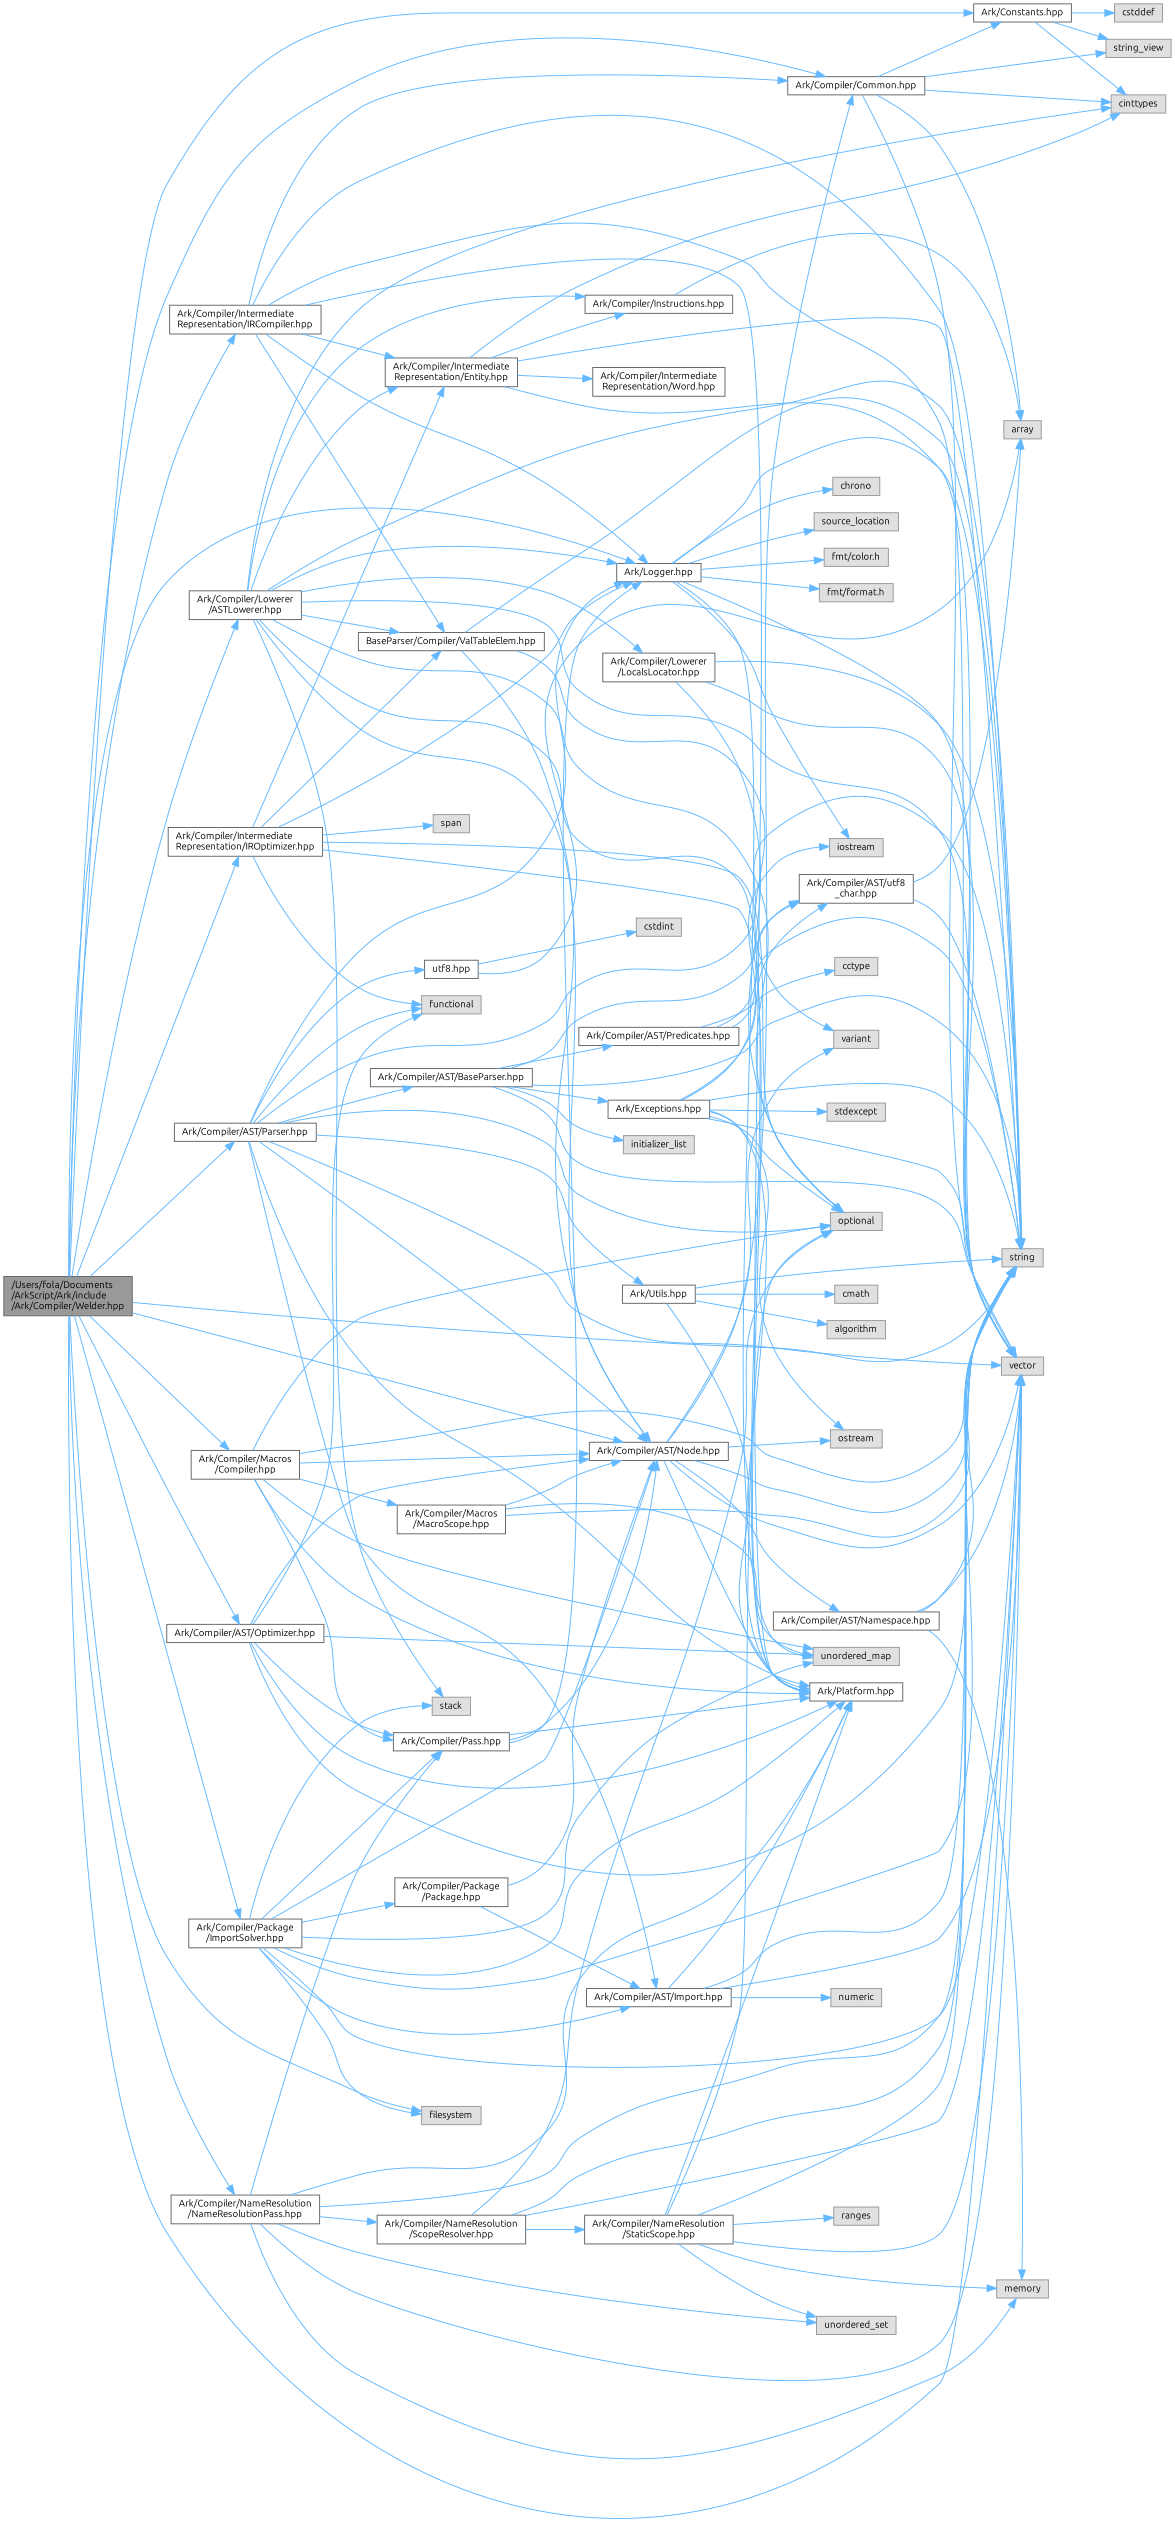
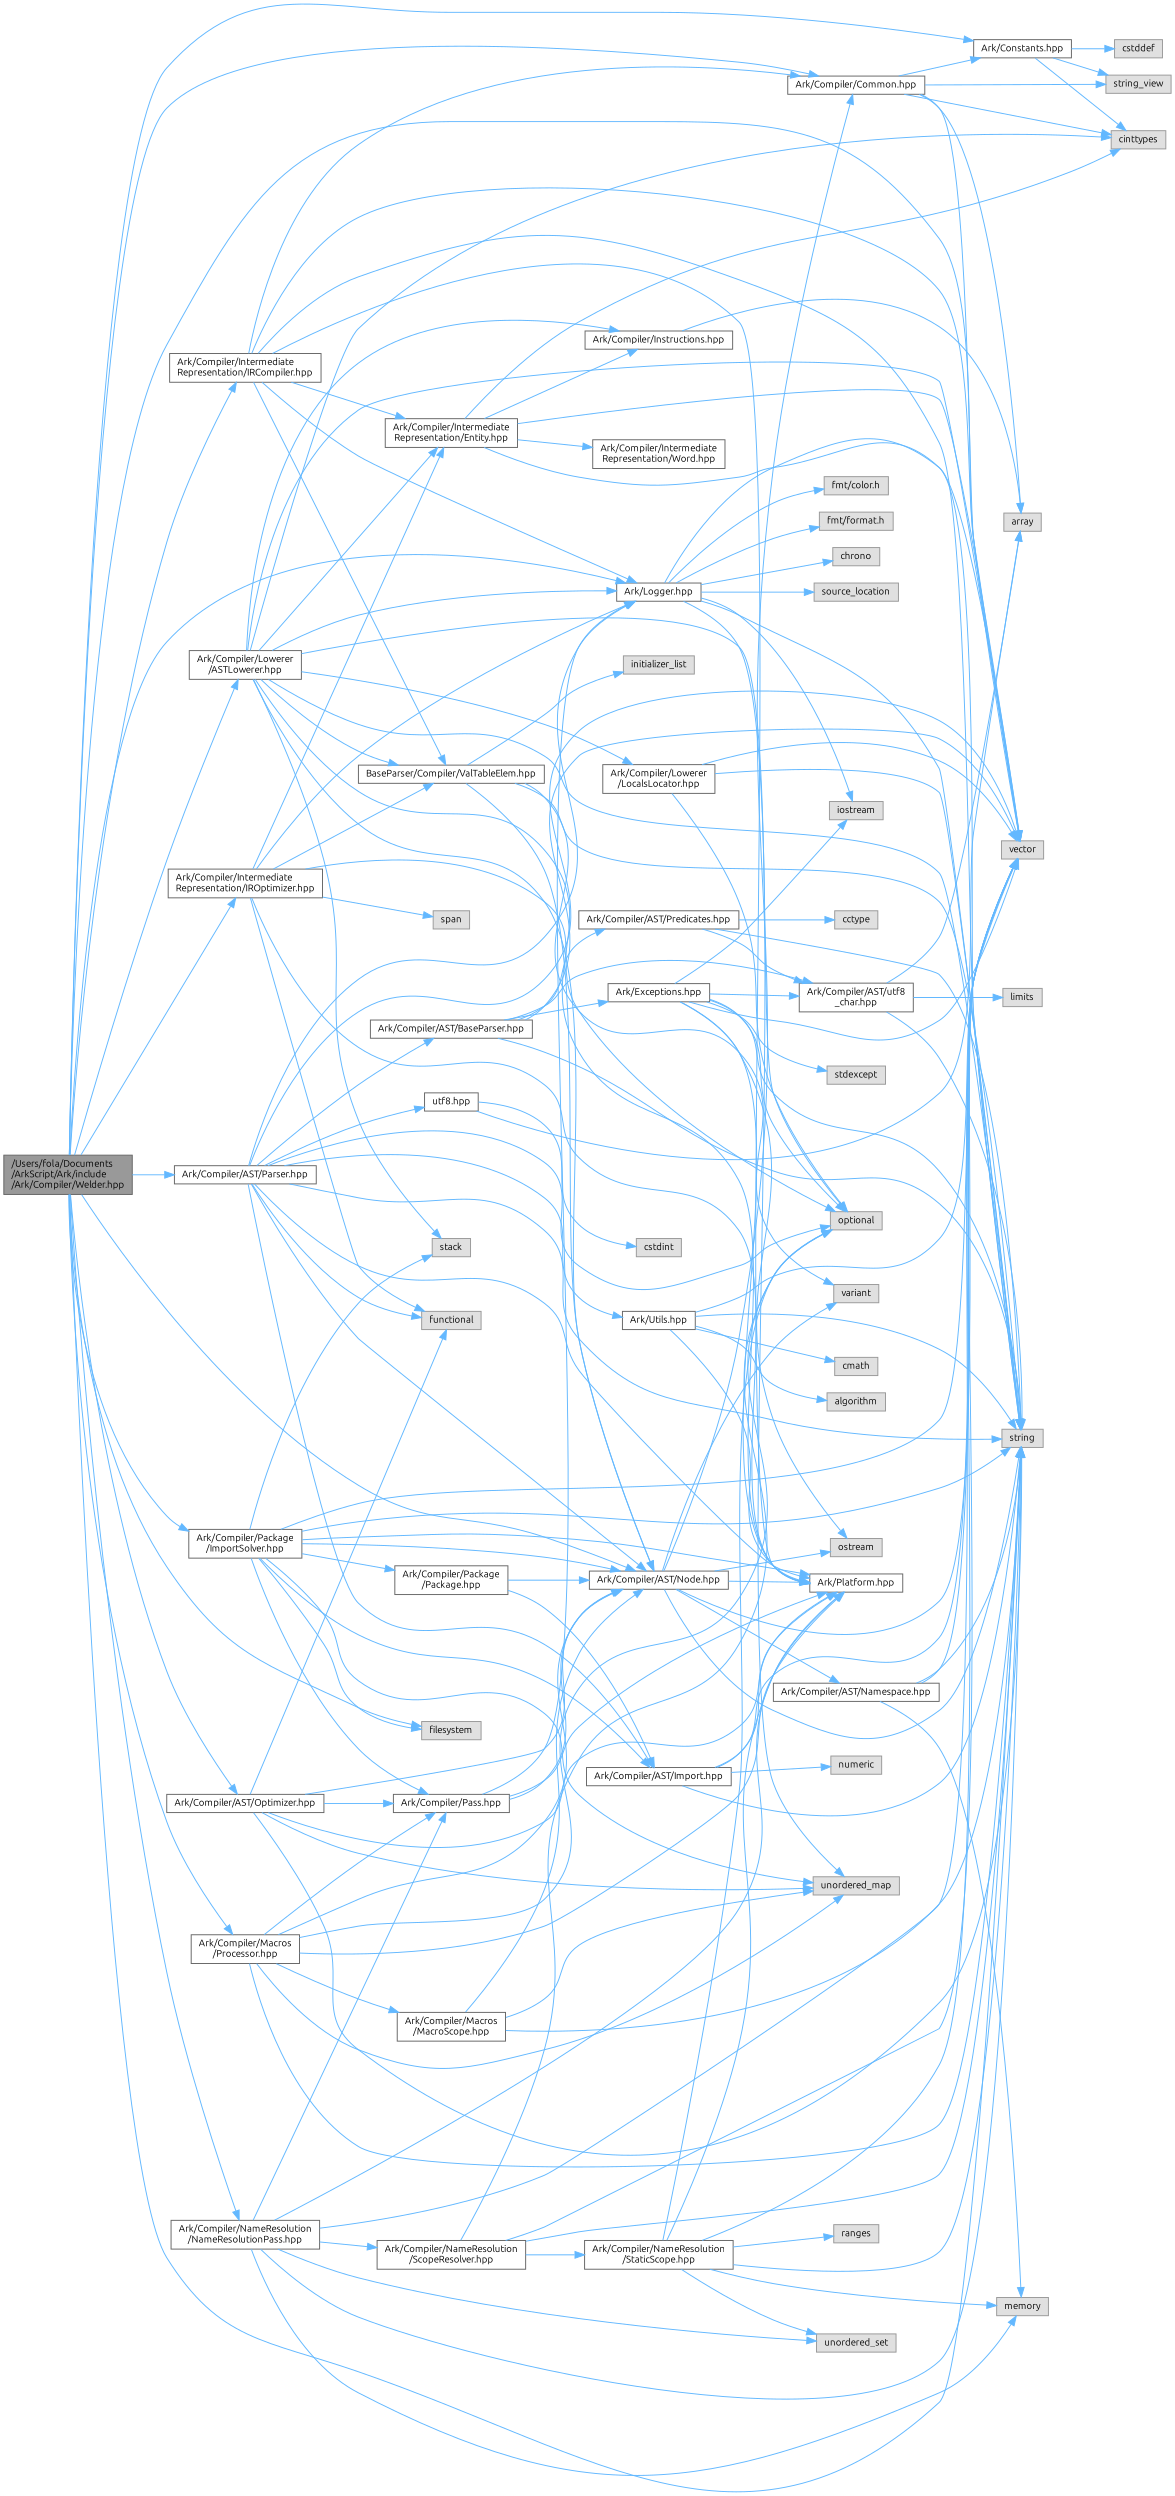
none -> (1023, 998)
(564, 1117) -> (544, 715)
none -> (960, 1183)
(245, 1465) -> (245, 1949)
